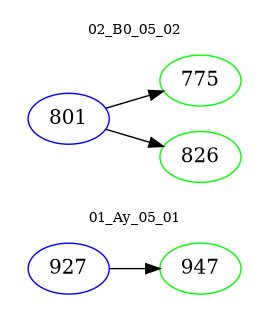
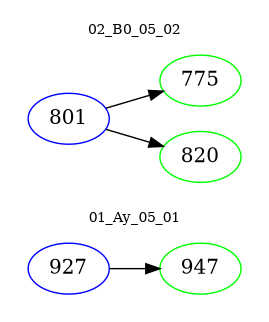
(200, 157) -> (200, 157)
